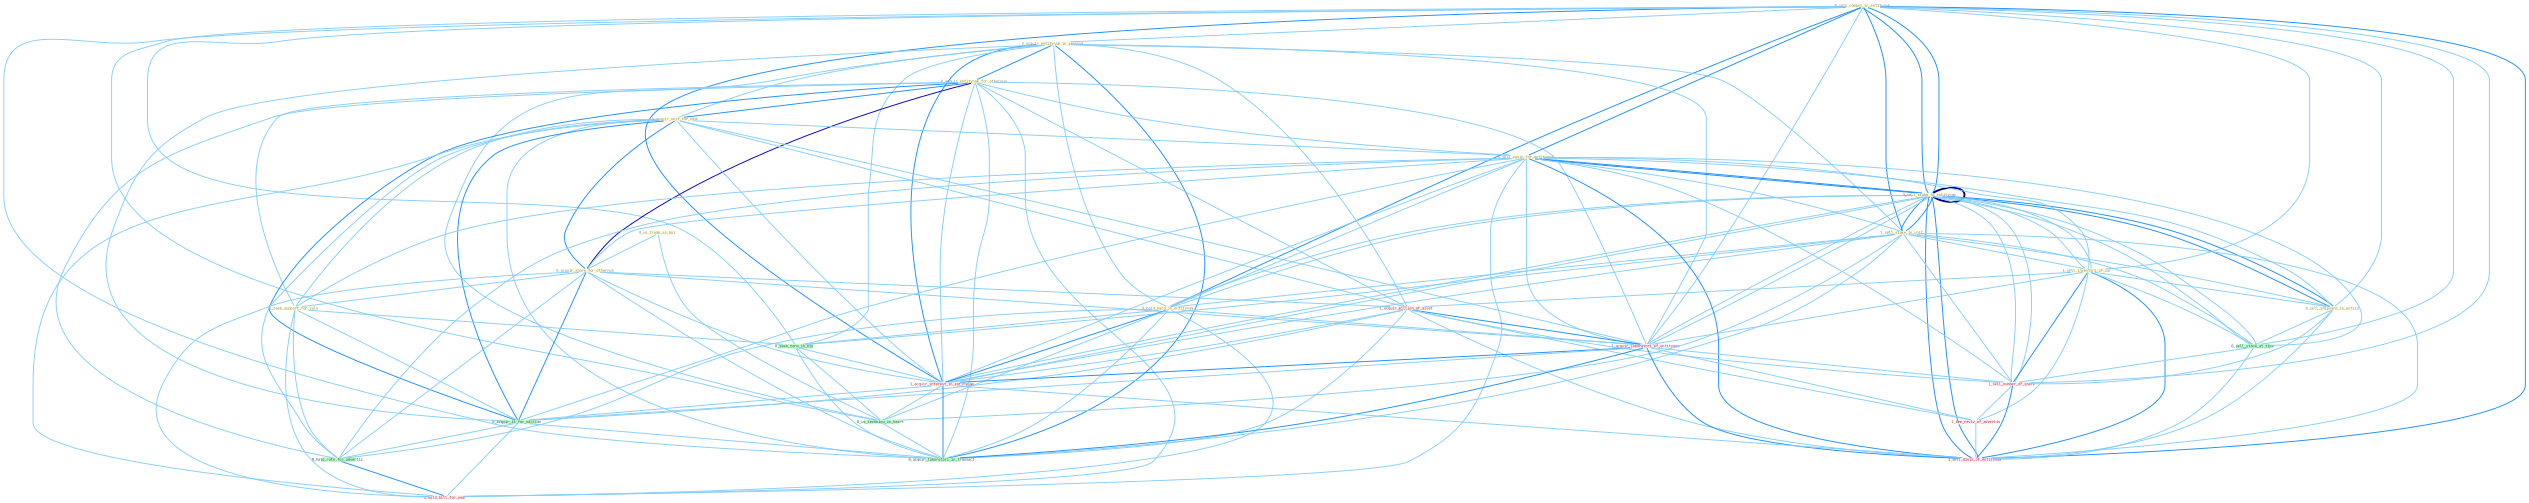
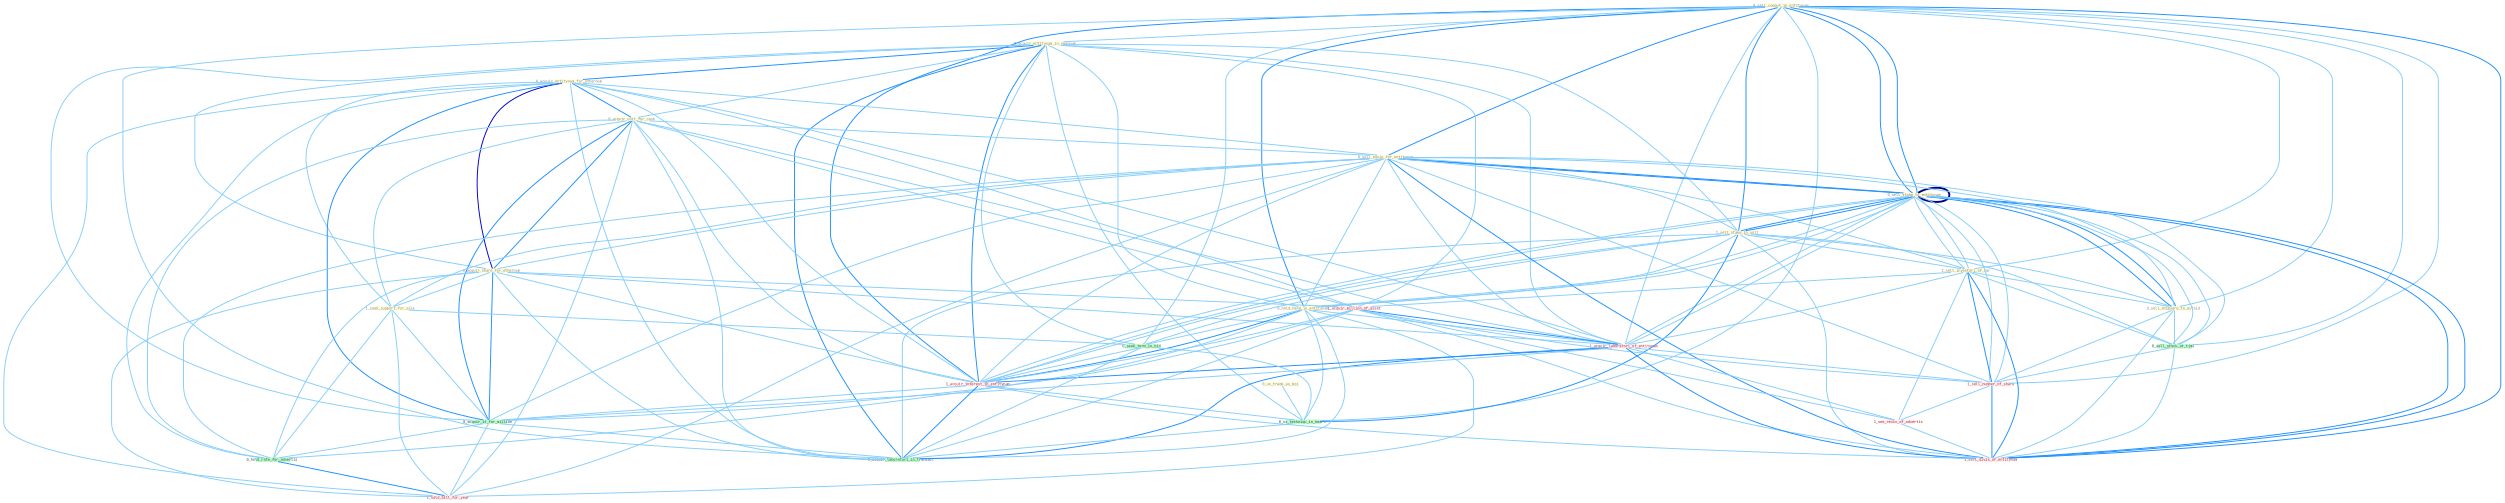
(622, 252) -> (339, 86)
(1958, 308) -> none
(1415, 386) -> (1606, 371)
